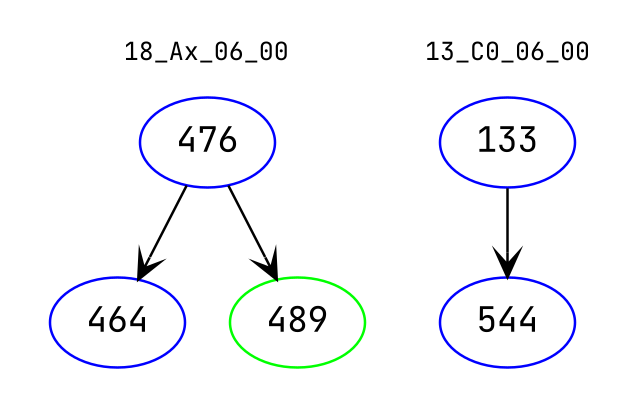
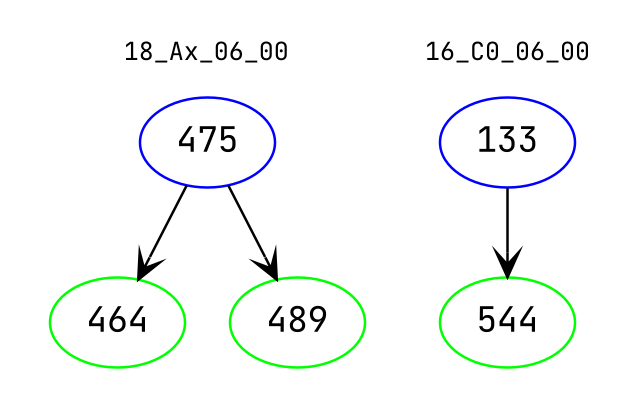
(509, 54) -> (509, 54)
(208, 142) -> (208, 142)
(118, 322) -> (118, 322)
(508, 322) -> (508, 322)
